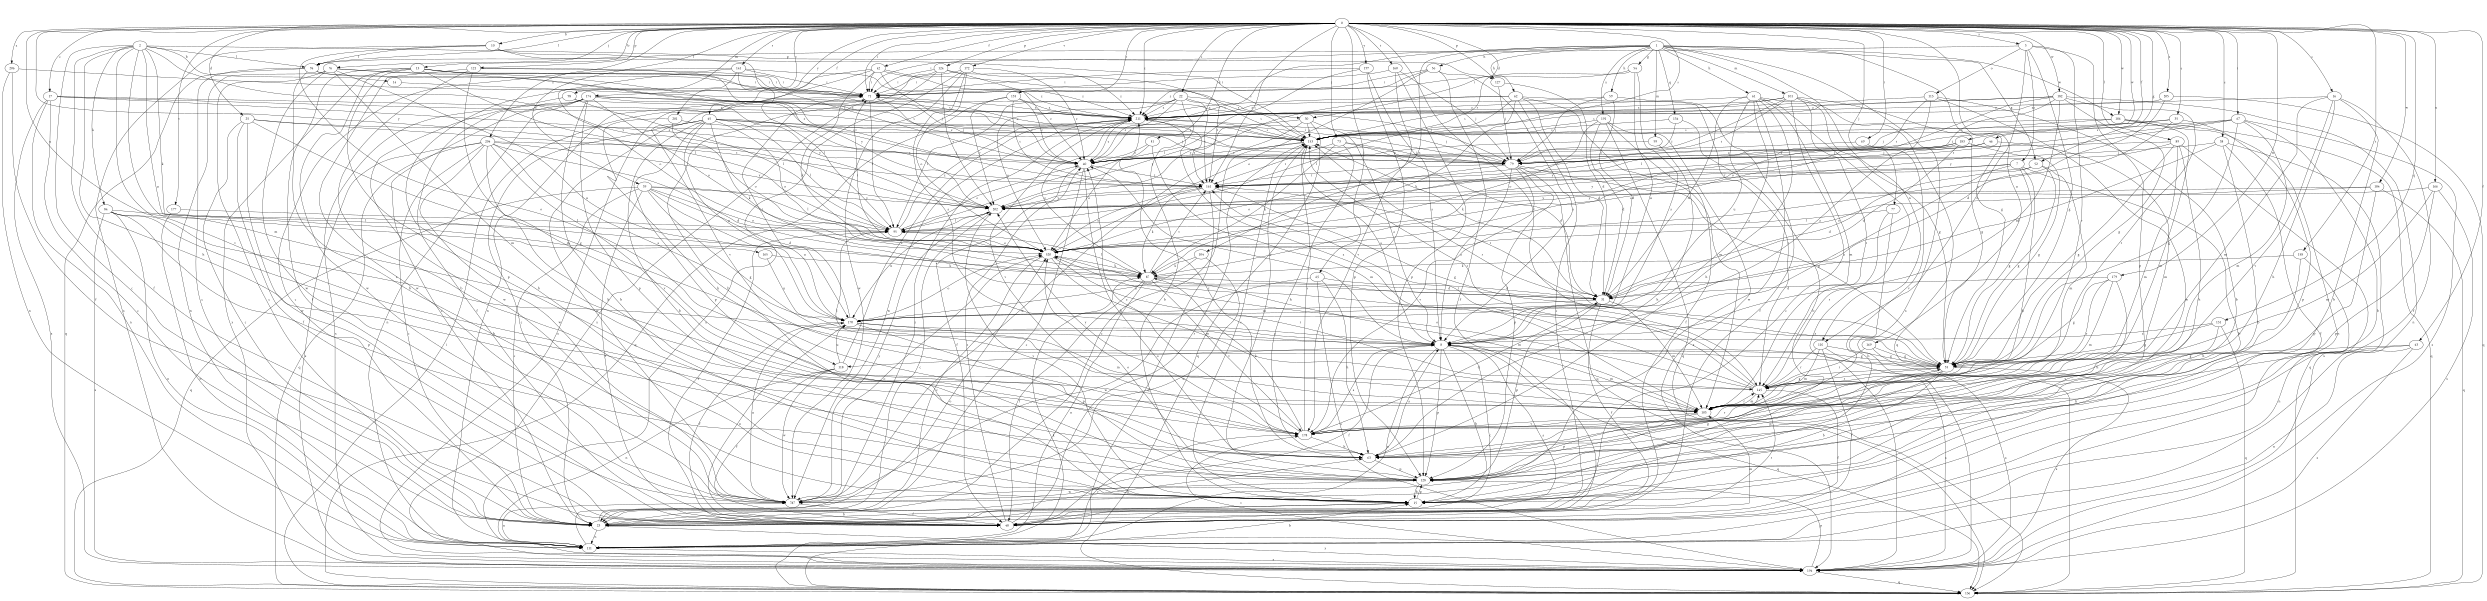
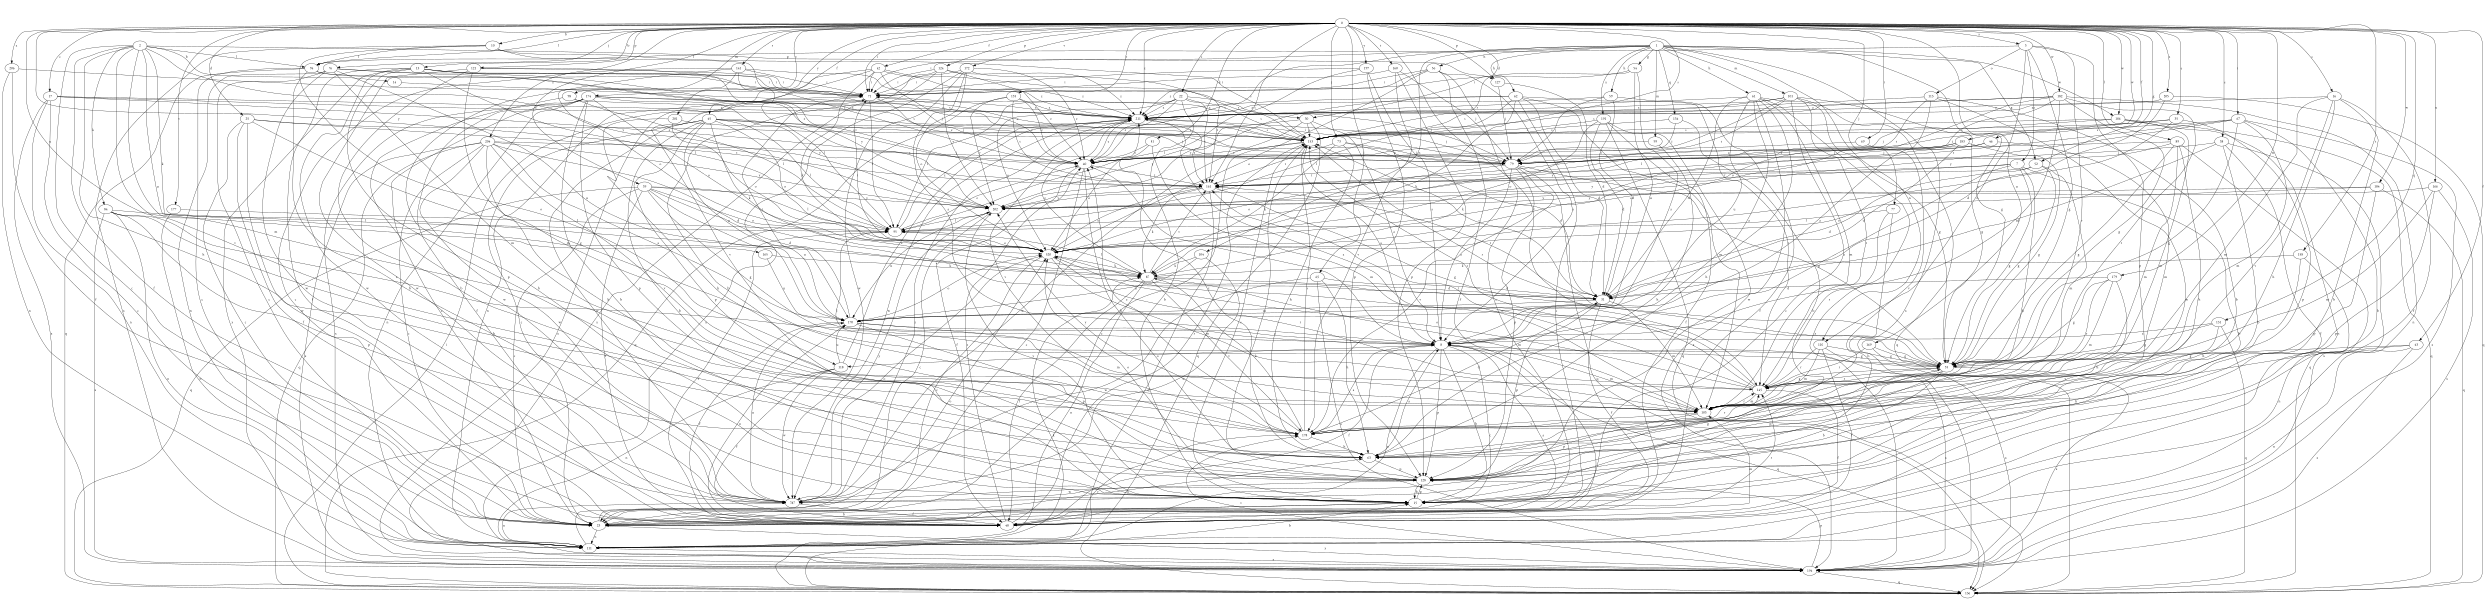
none -> (1564, 481)
